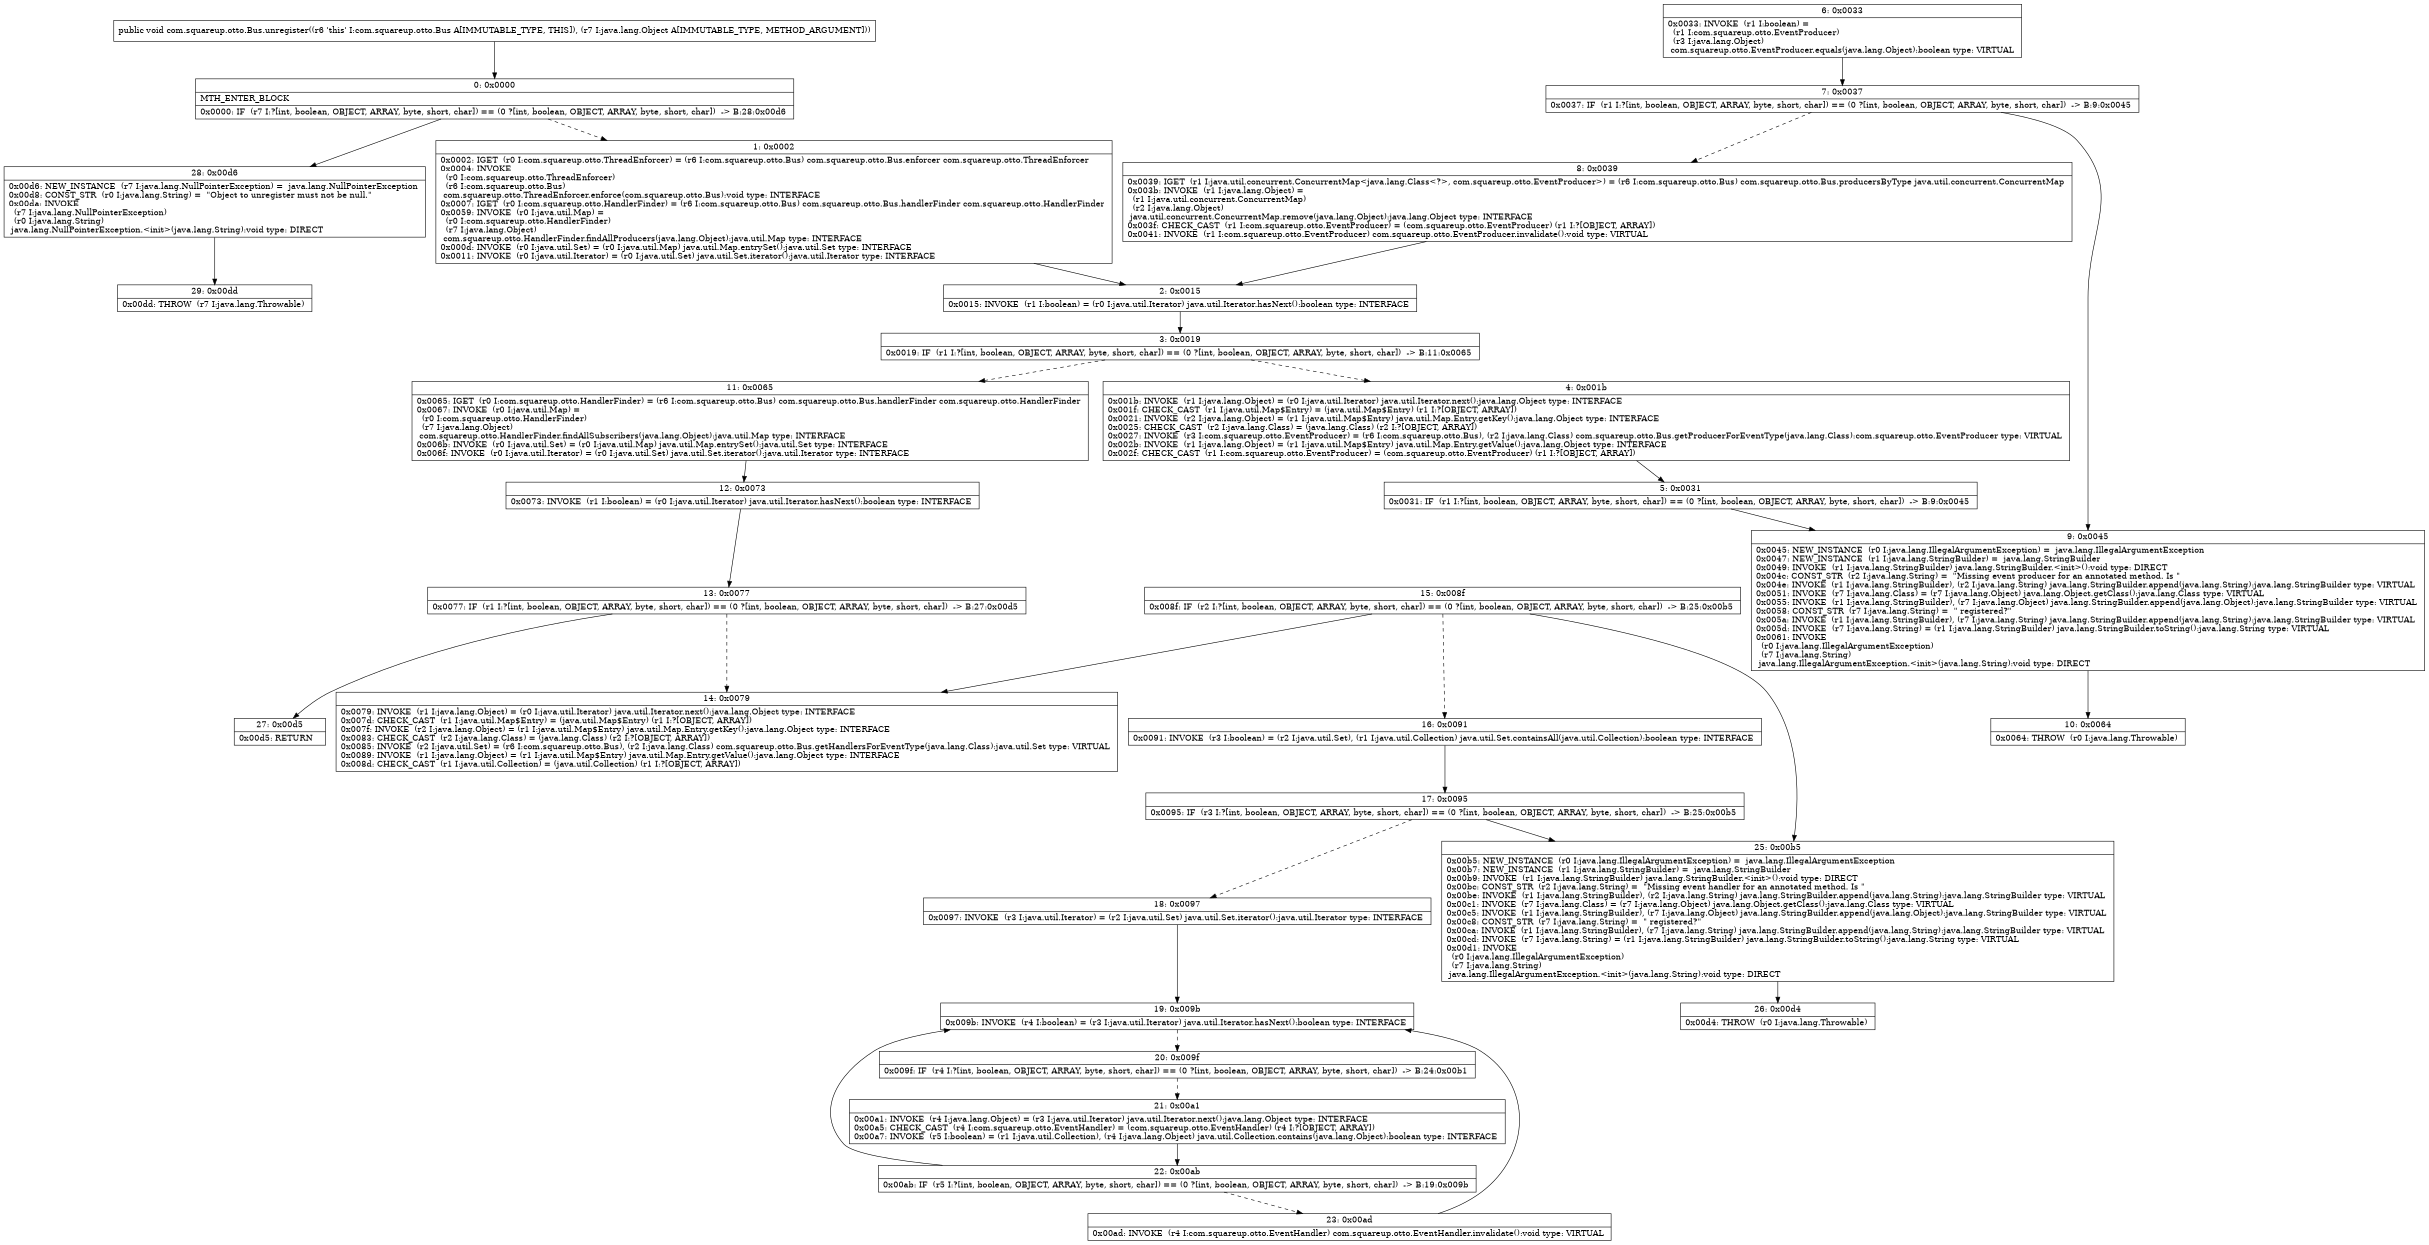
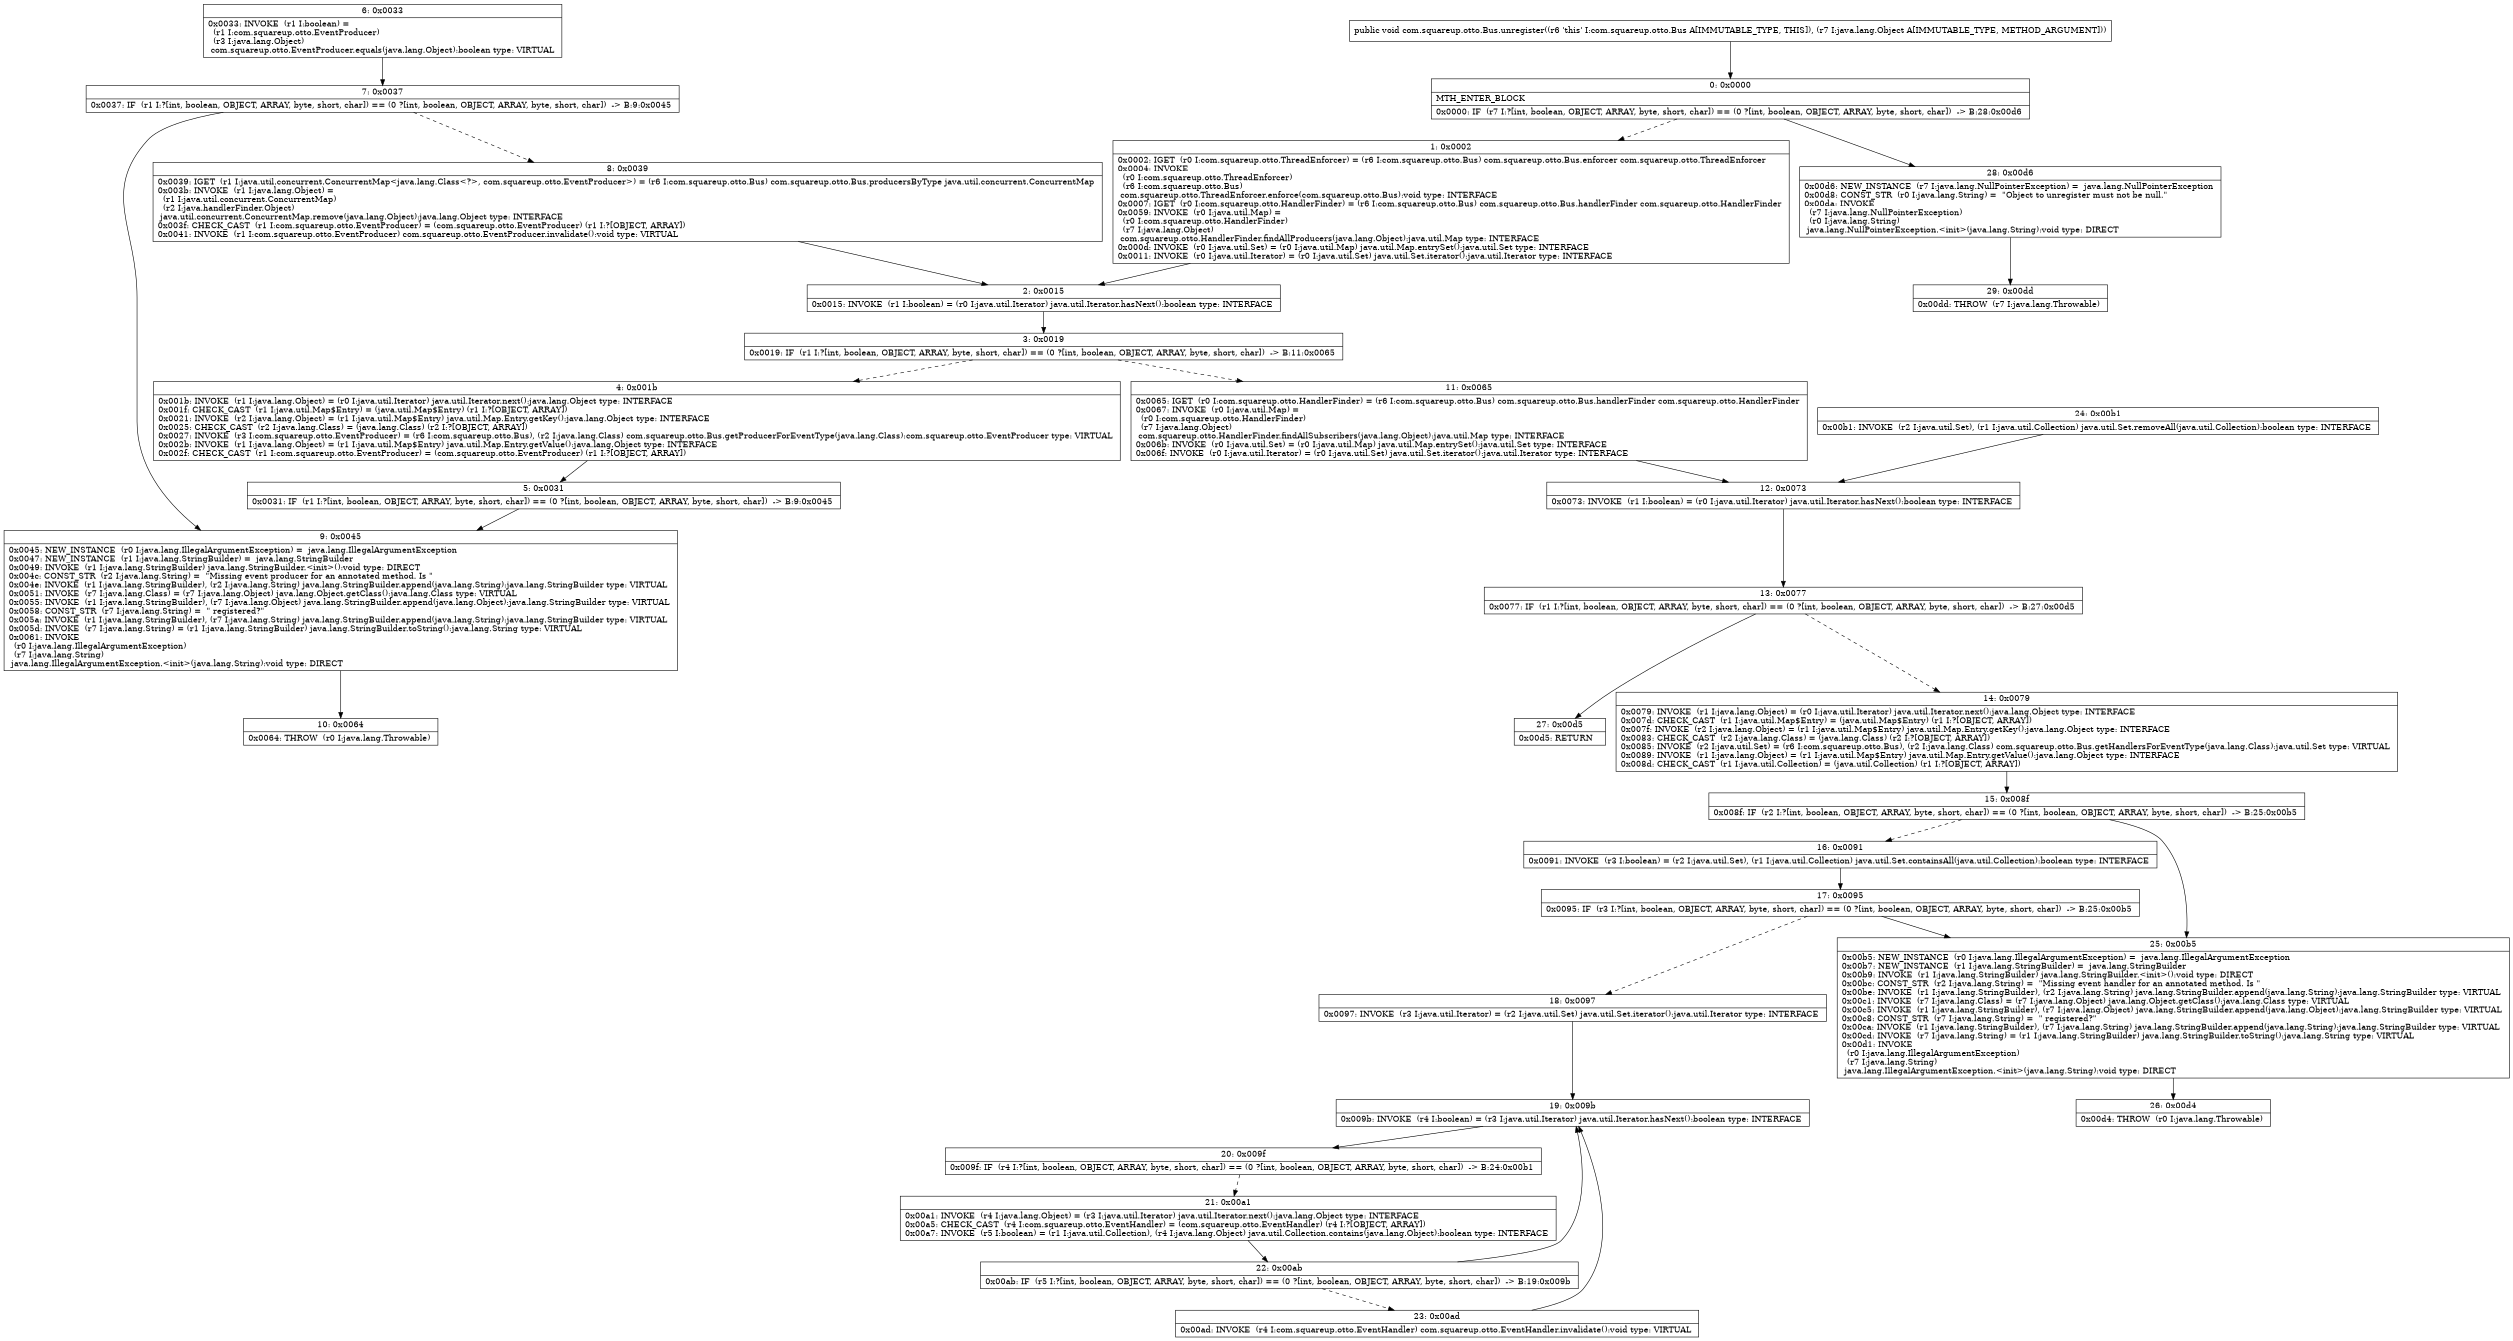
(1176, 208) -> (226, 208)
none -> (2098, 421)
(1160, 653) -> (2007, 779)
(1177, 1038) -> (1411, 1137)
